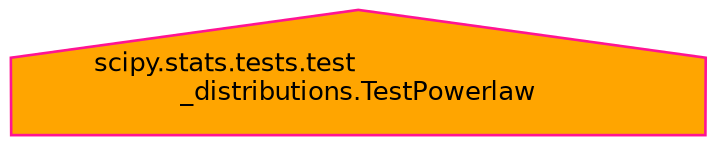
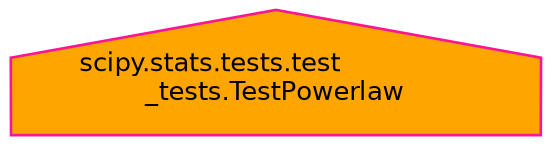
(358, 79) -> (276, 79)
